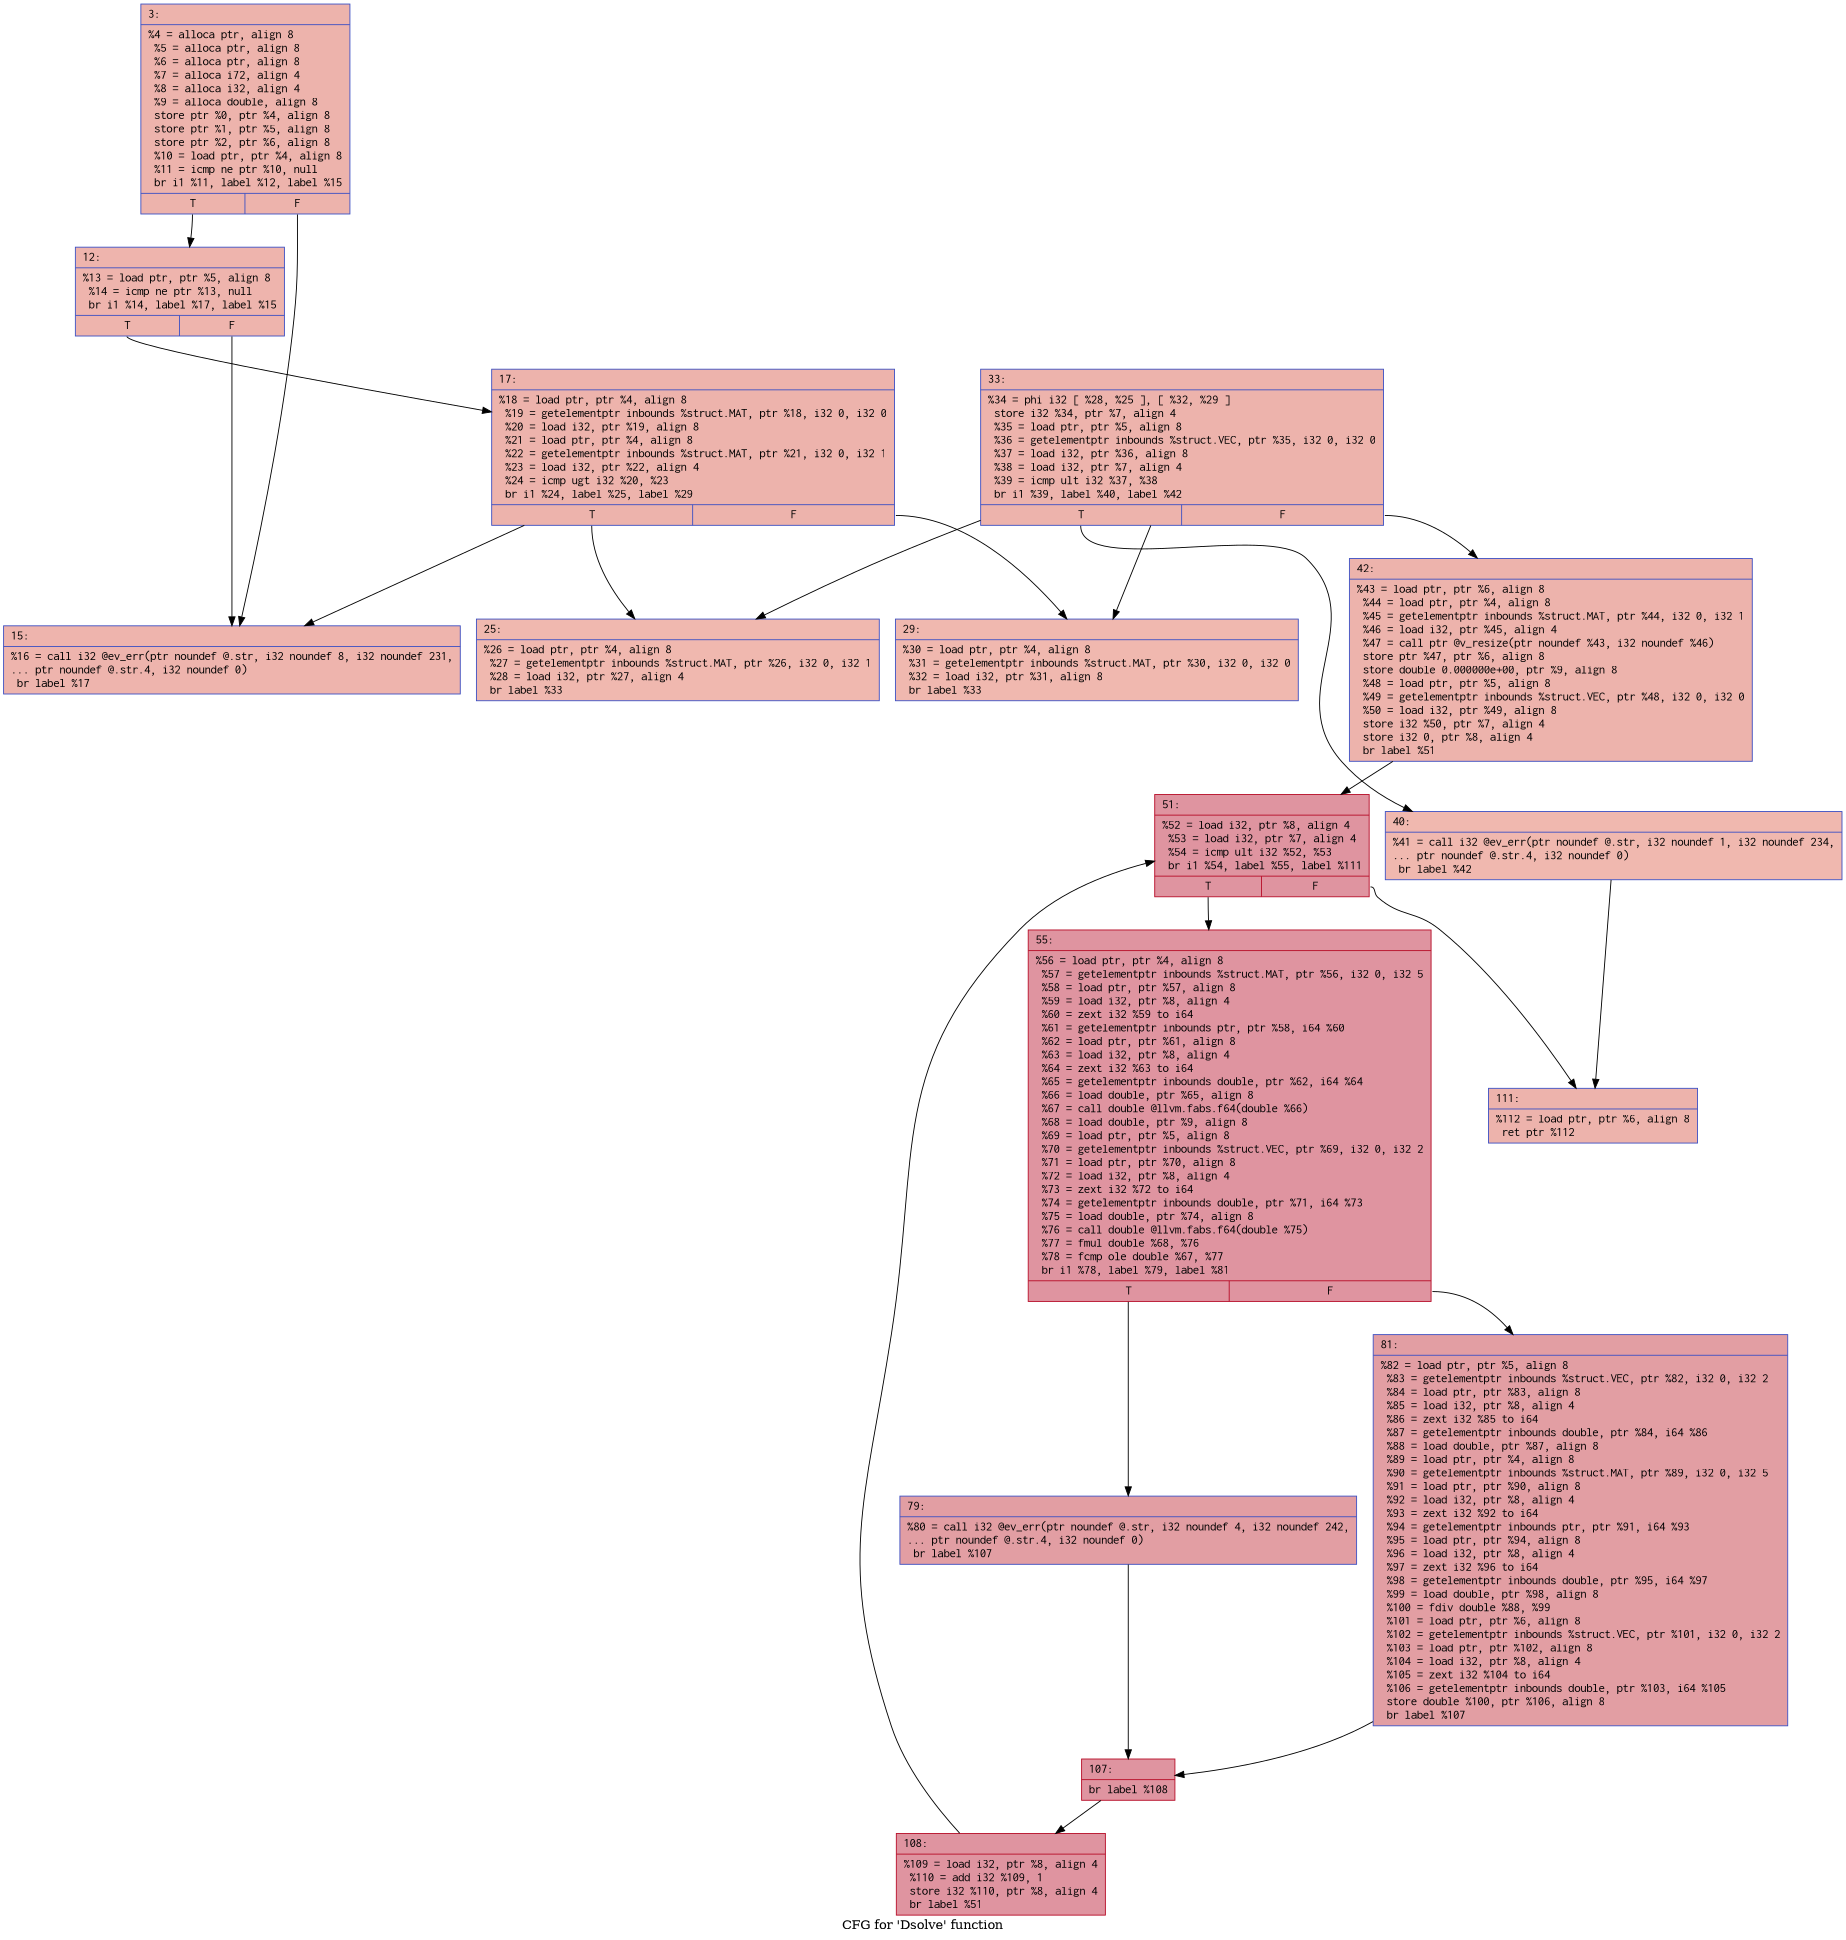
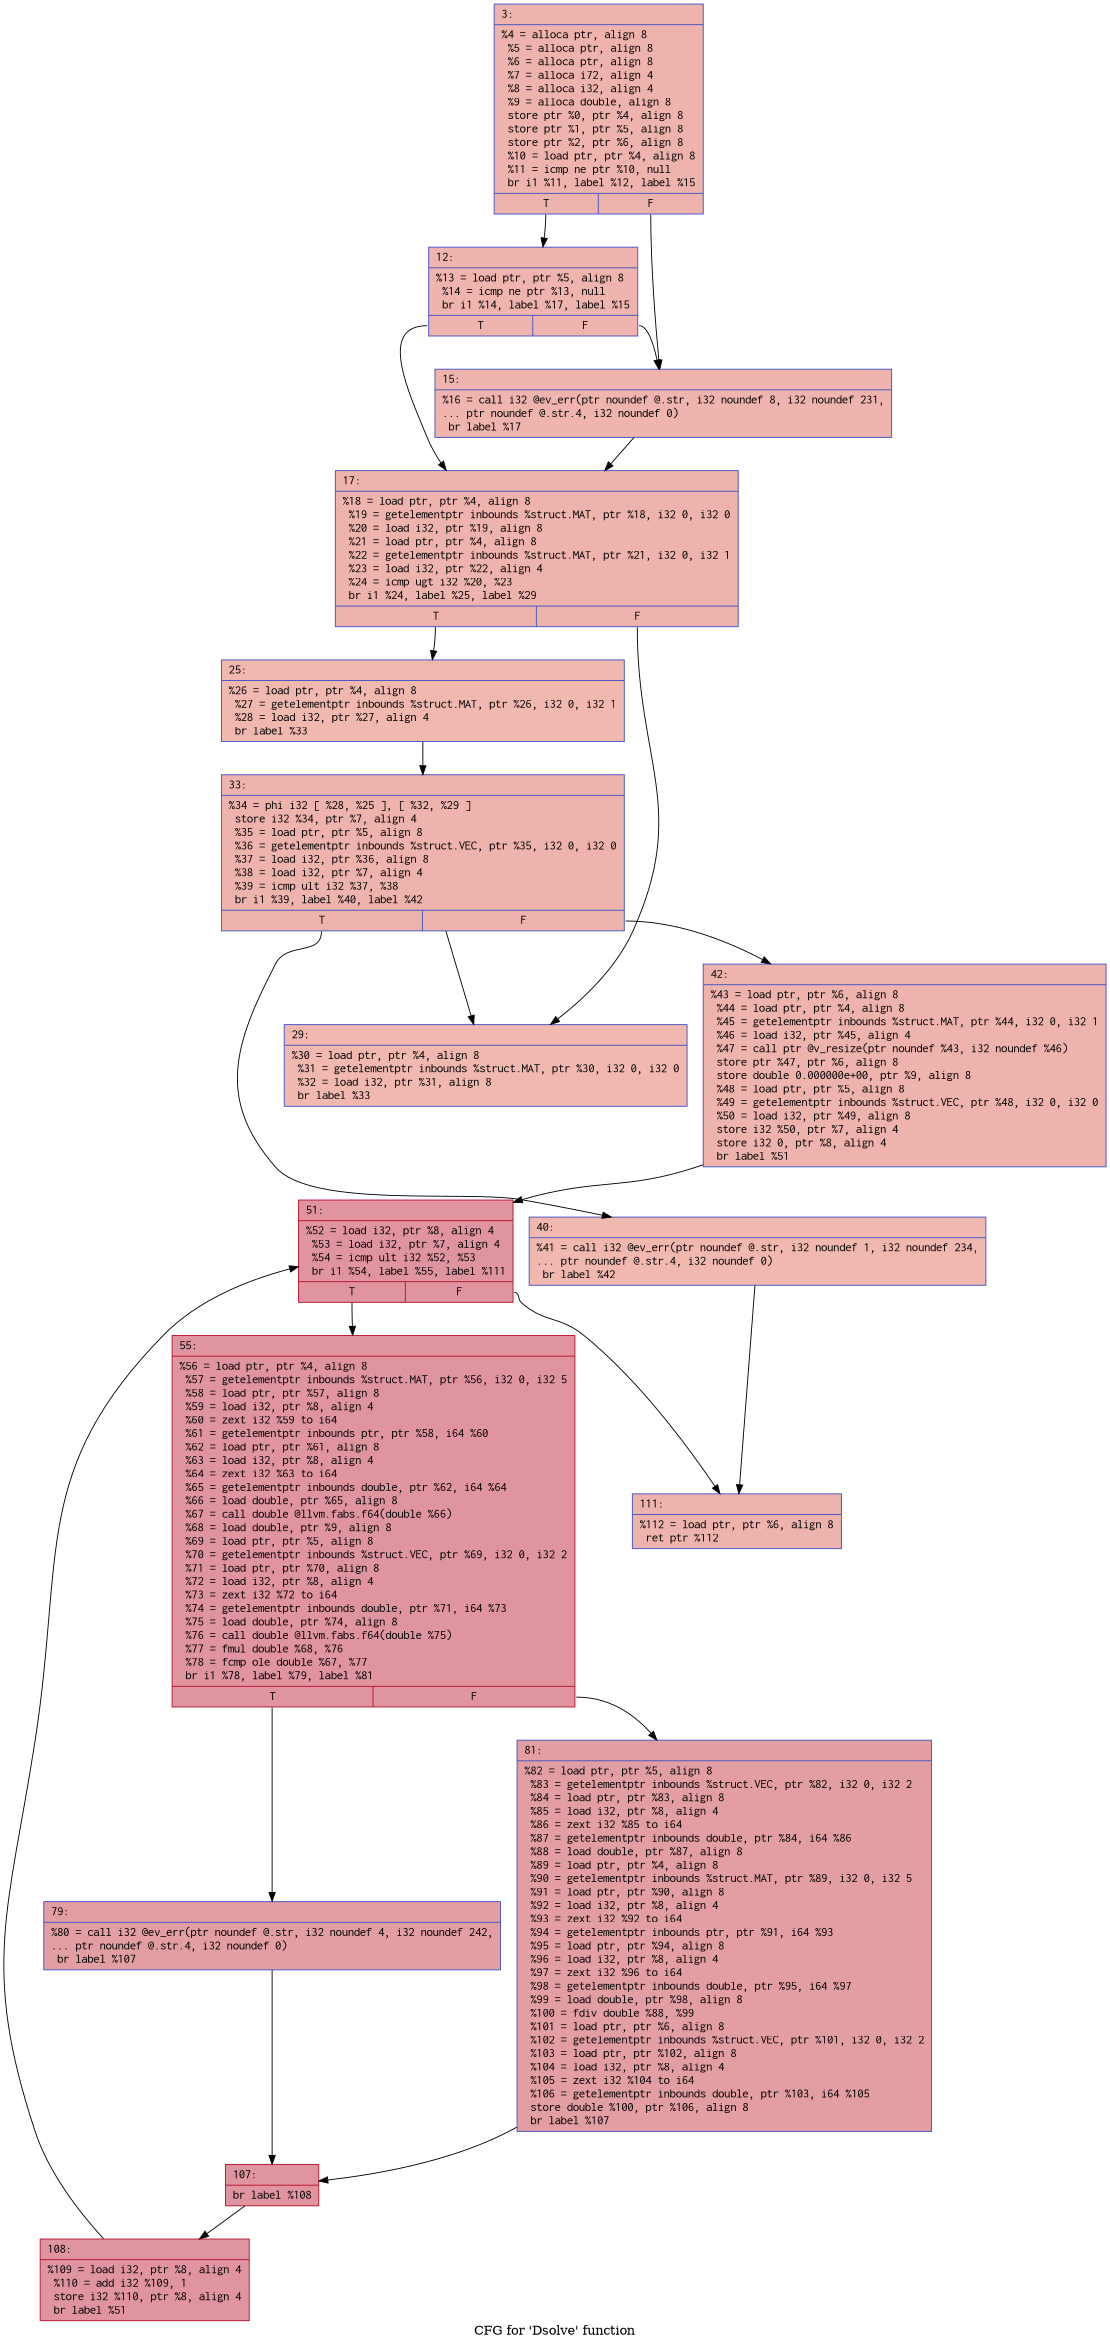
(871, 565) -> (423, 754)
(419, 574) -> (622, 451)
